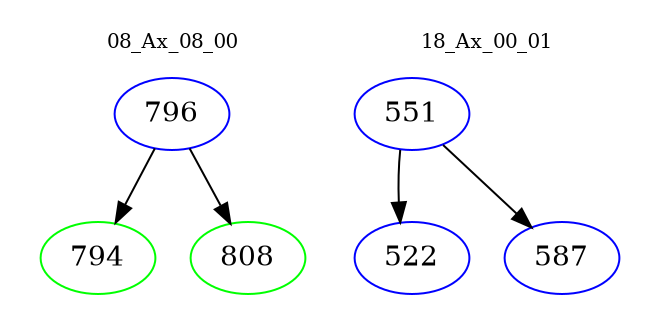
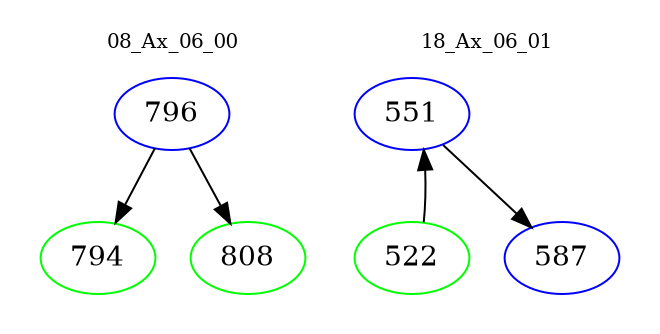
(173, 43) -> (173, 43)
(487, 43) -> (487, 43)
(399, 176) -> (425, 196)
(412, 258) -> (412, 258)
